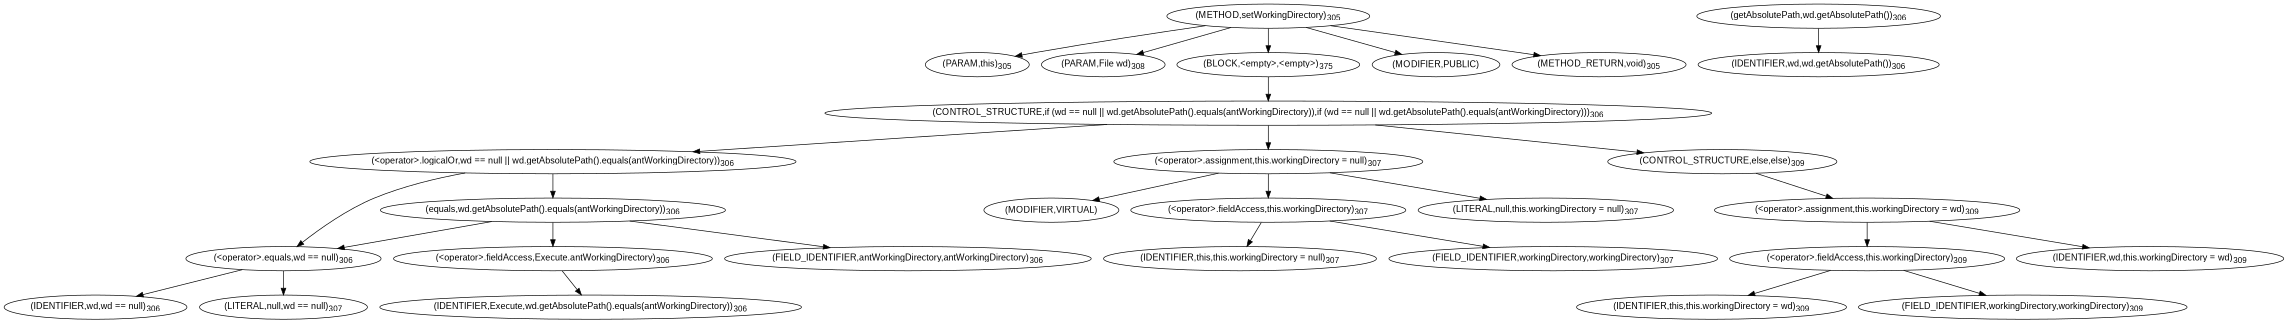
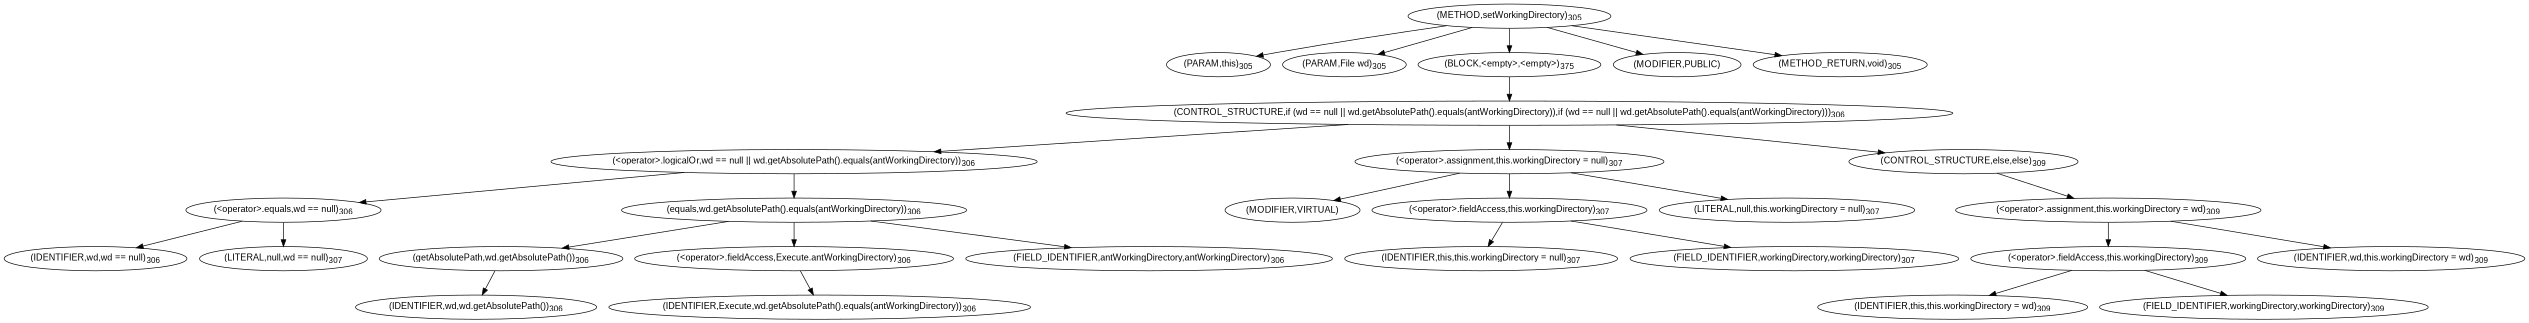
(1138, 64) -> (1379, 64)
(418, 234) -> (649, 234)
